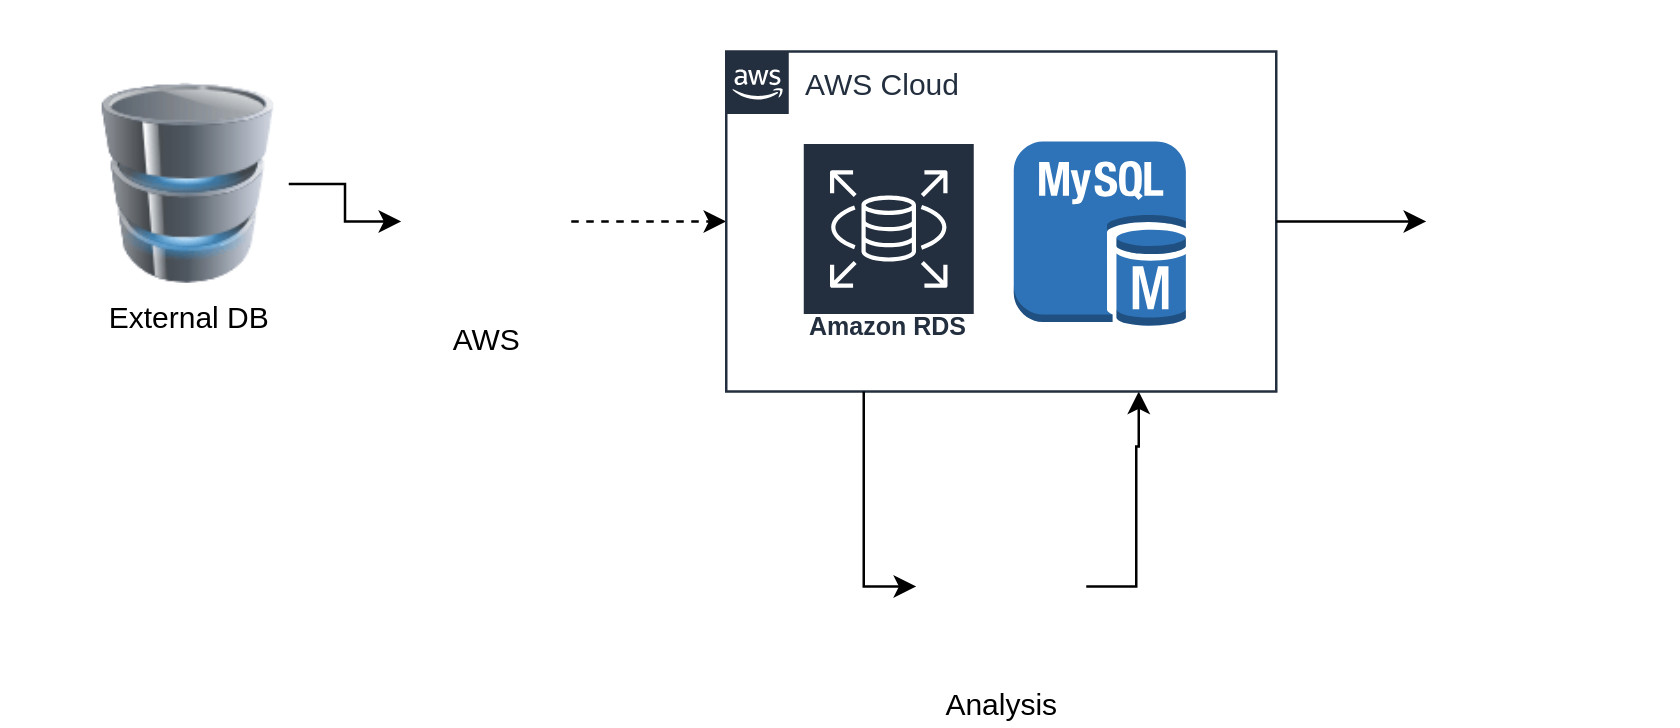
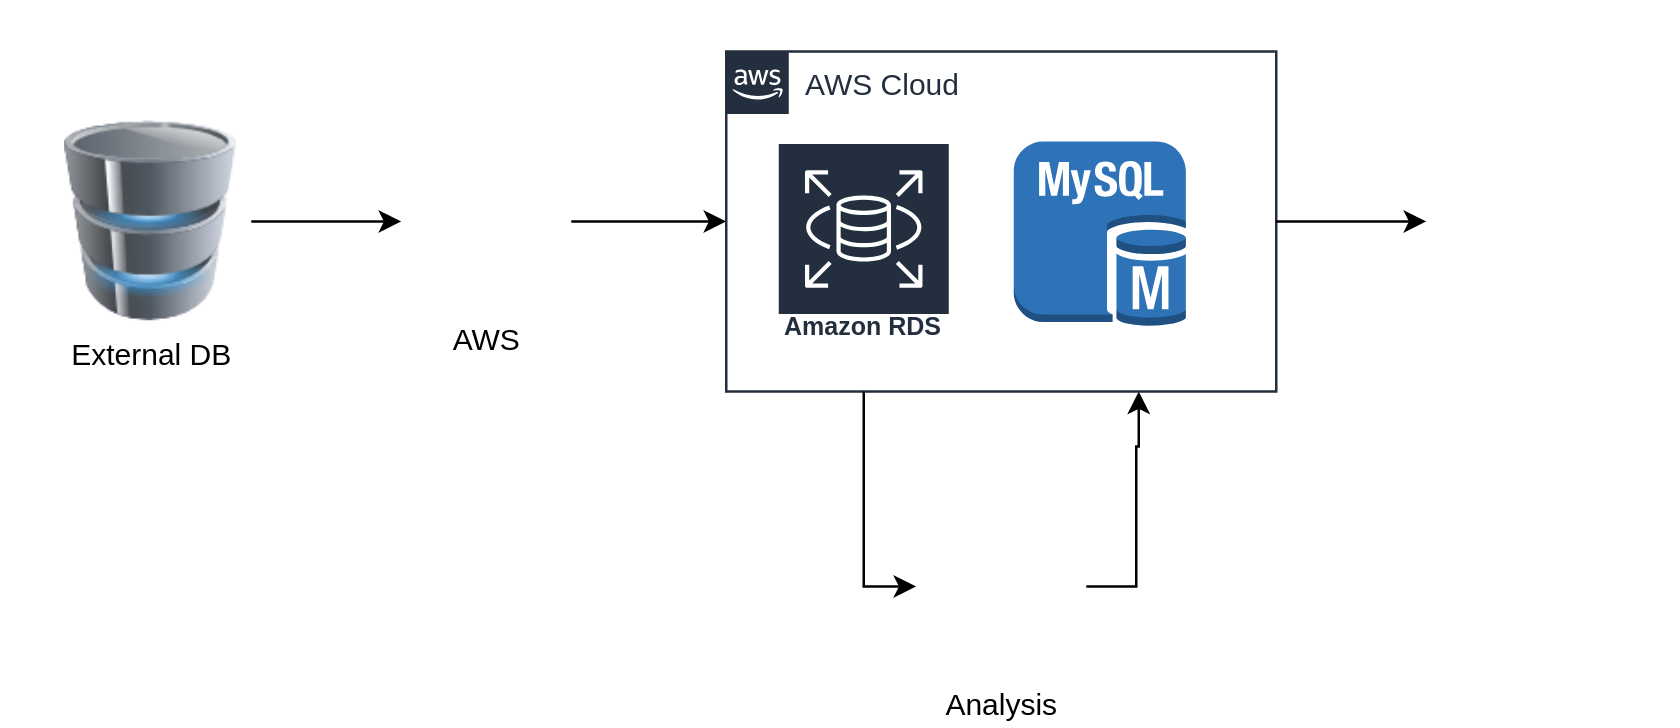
(189, 184) -> (151, 221)
(642, 221) -> (642, 221)
(889, 246) -> (864, 246)
